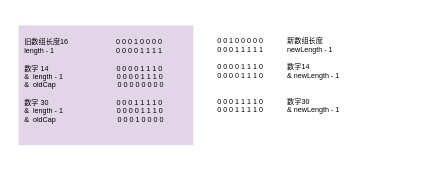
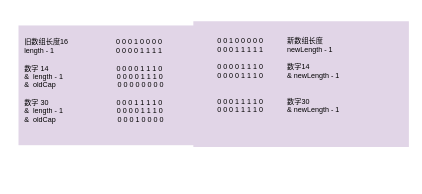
(302, 84) -> (302, 84)
